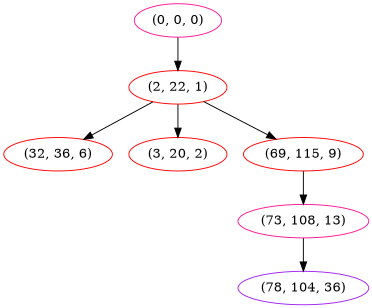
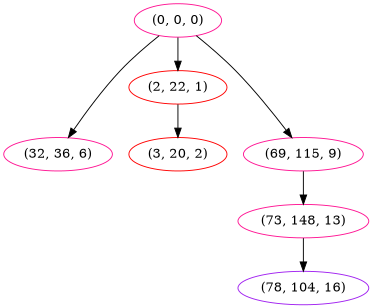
(122, 118) -> (113, 79)
(236, 118) -> (244, 80)
(58, 154) -> (58, 154)
(303, 154) -> (303, 154)
(303, 221) -> (303, 221)
(303, 288) -> (303, 288)
